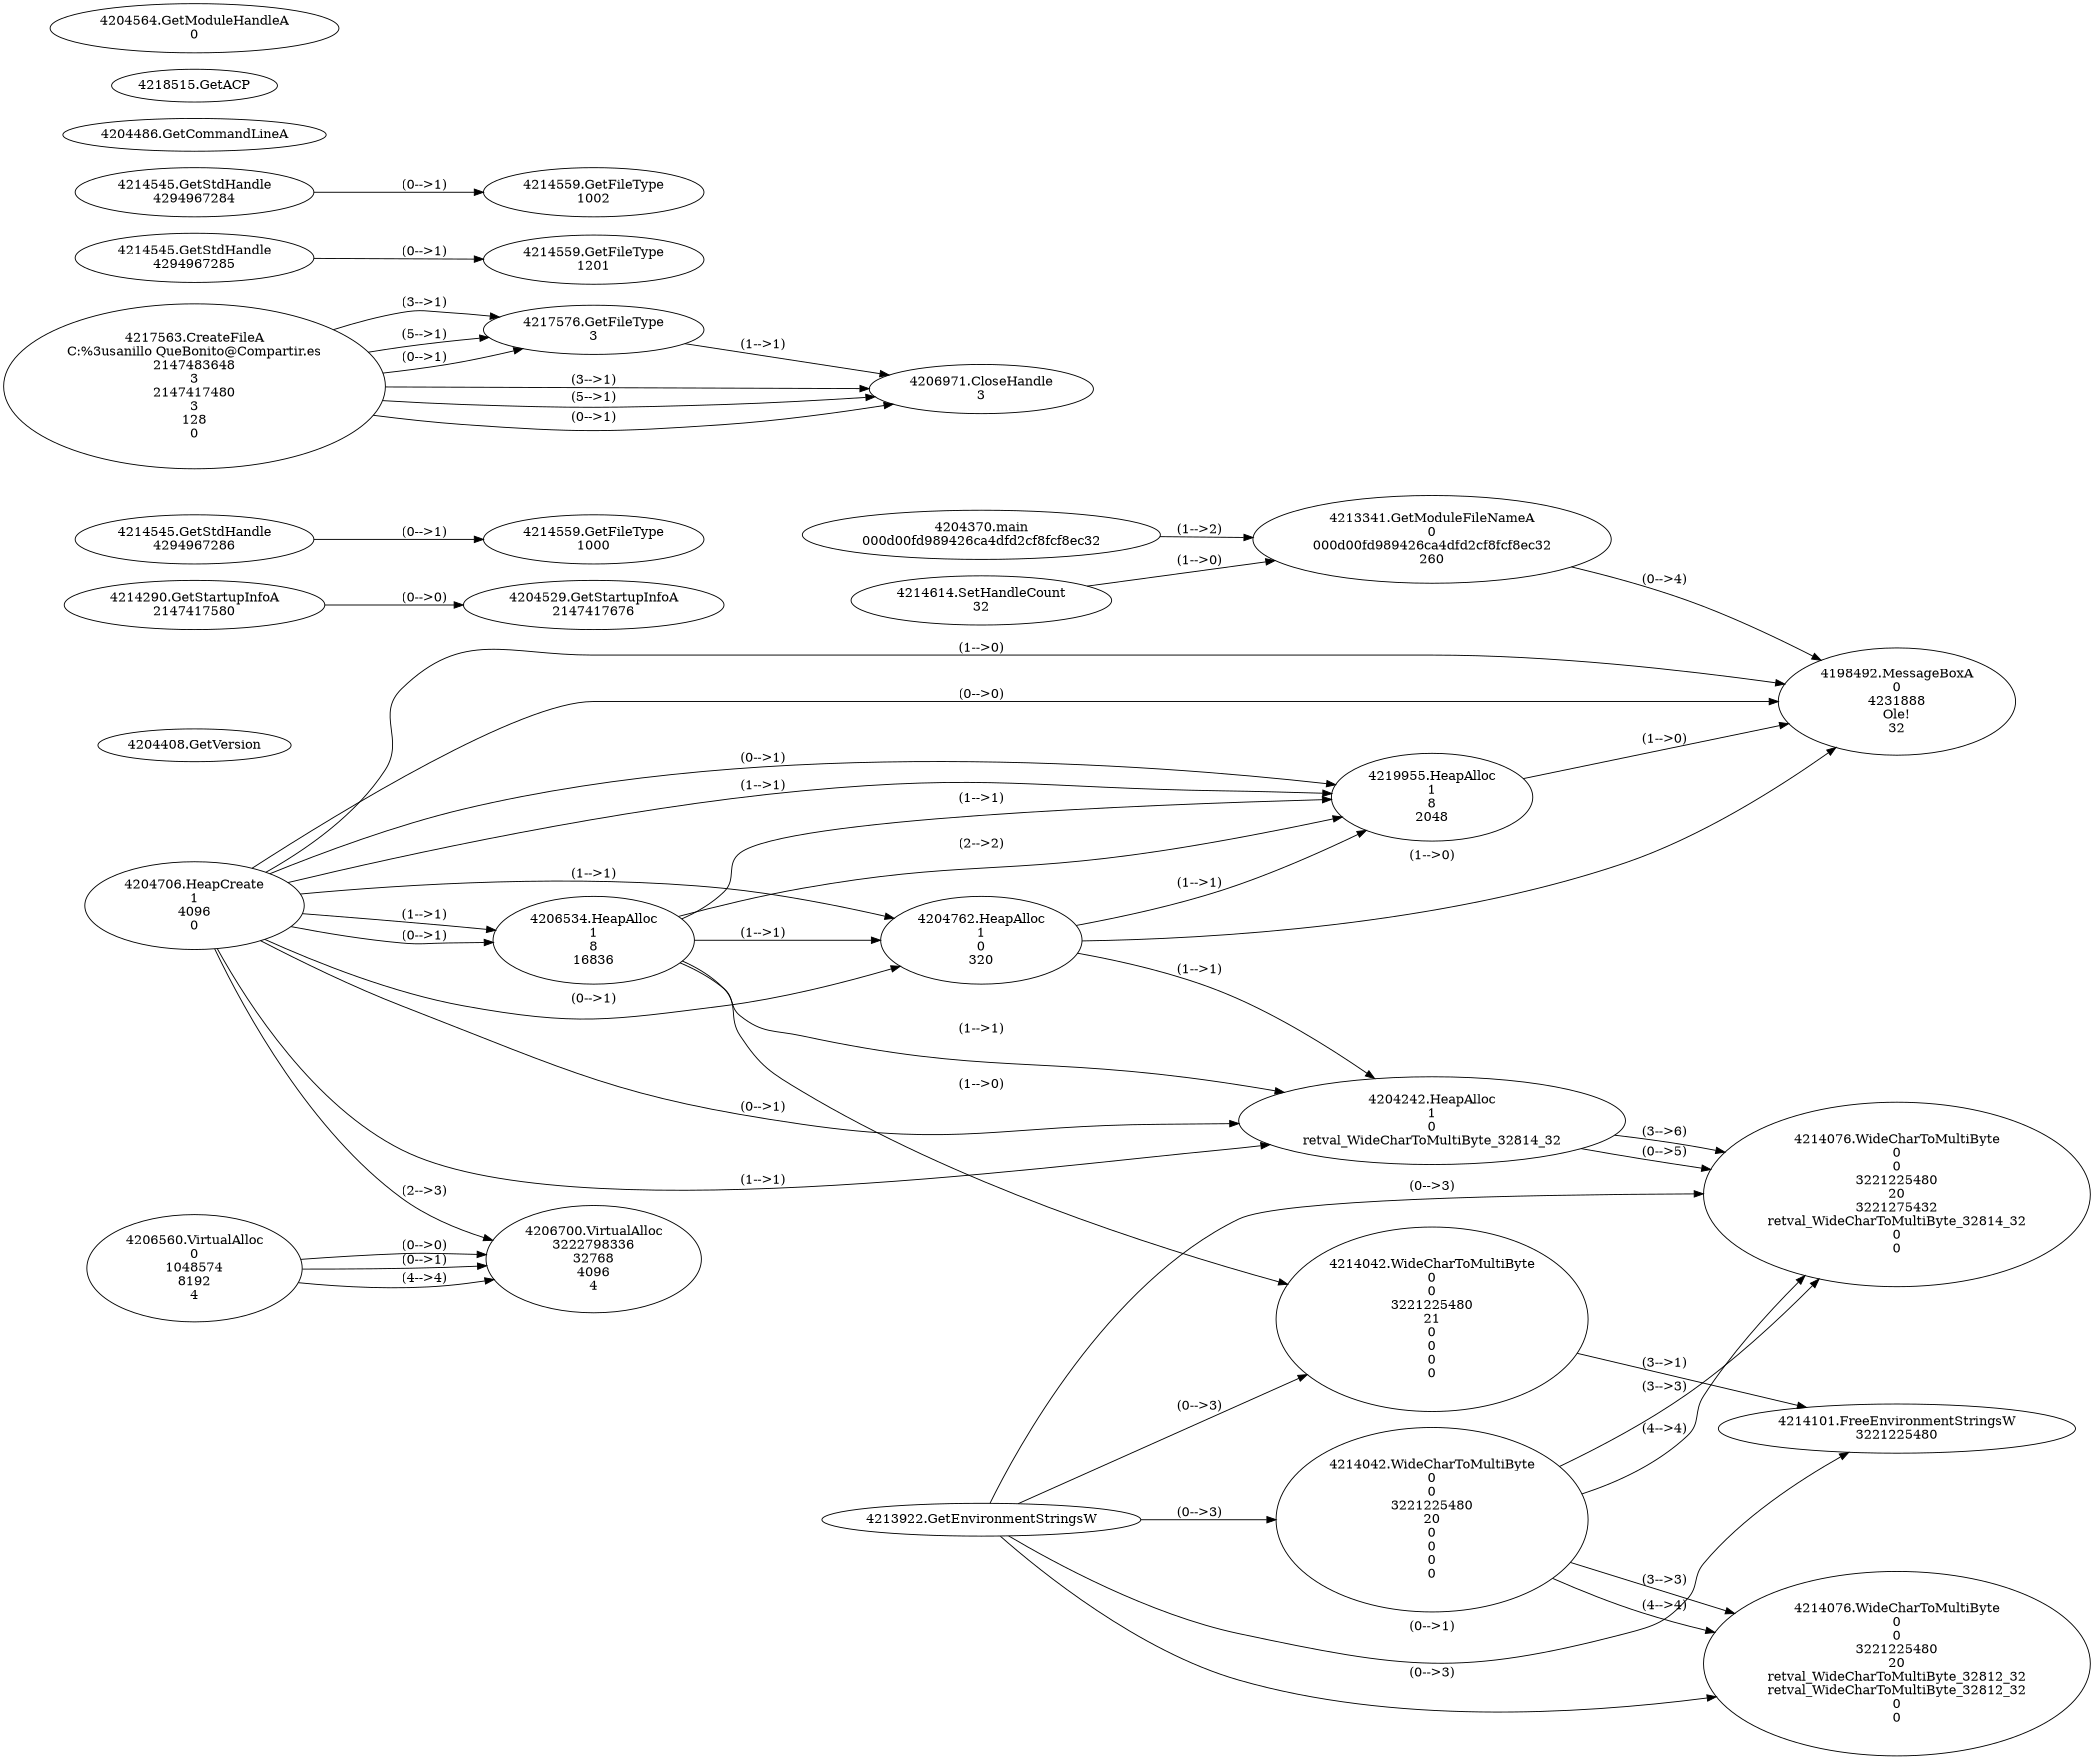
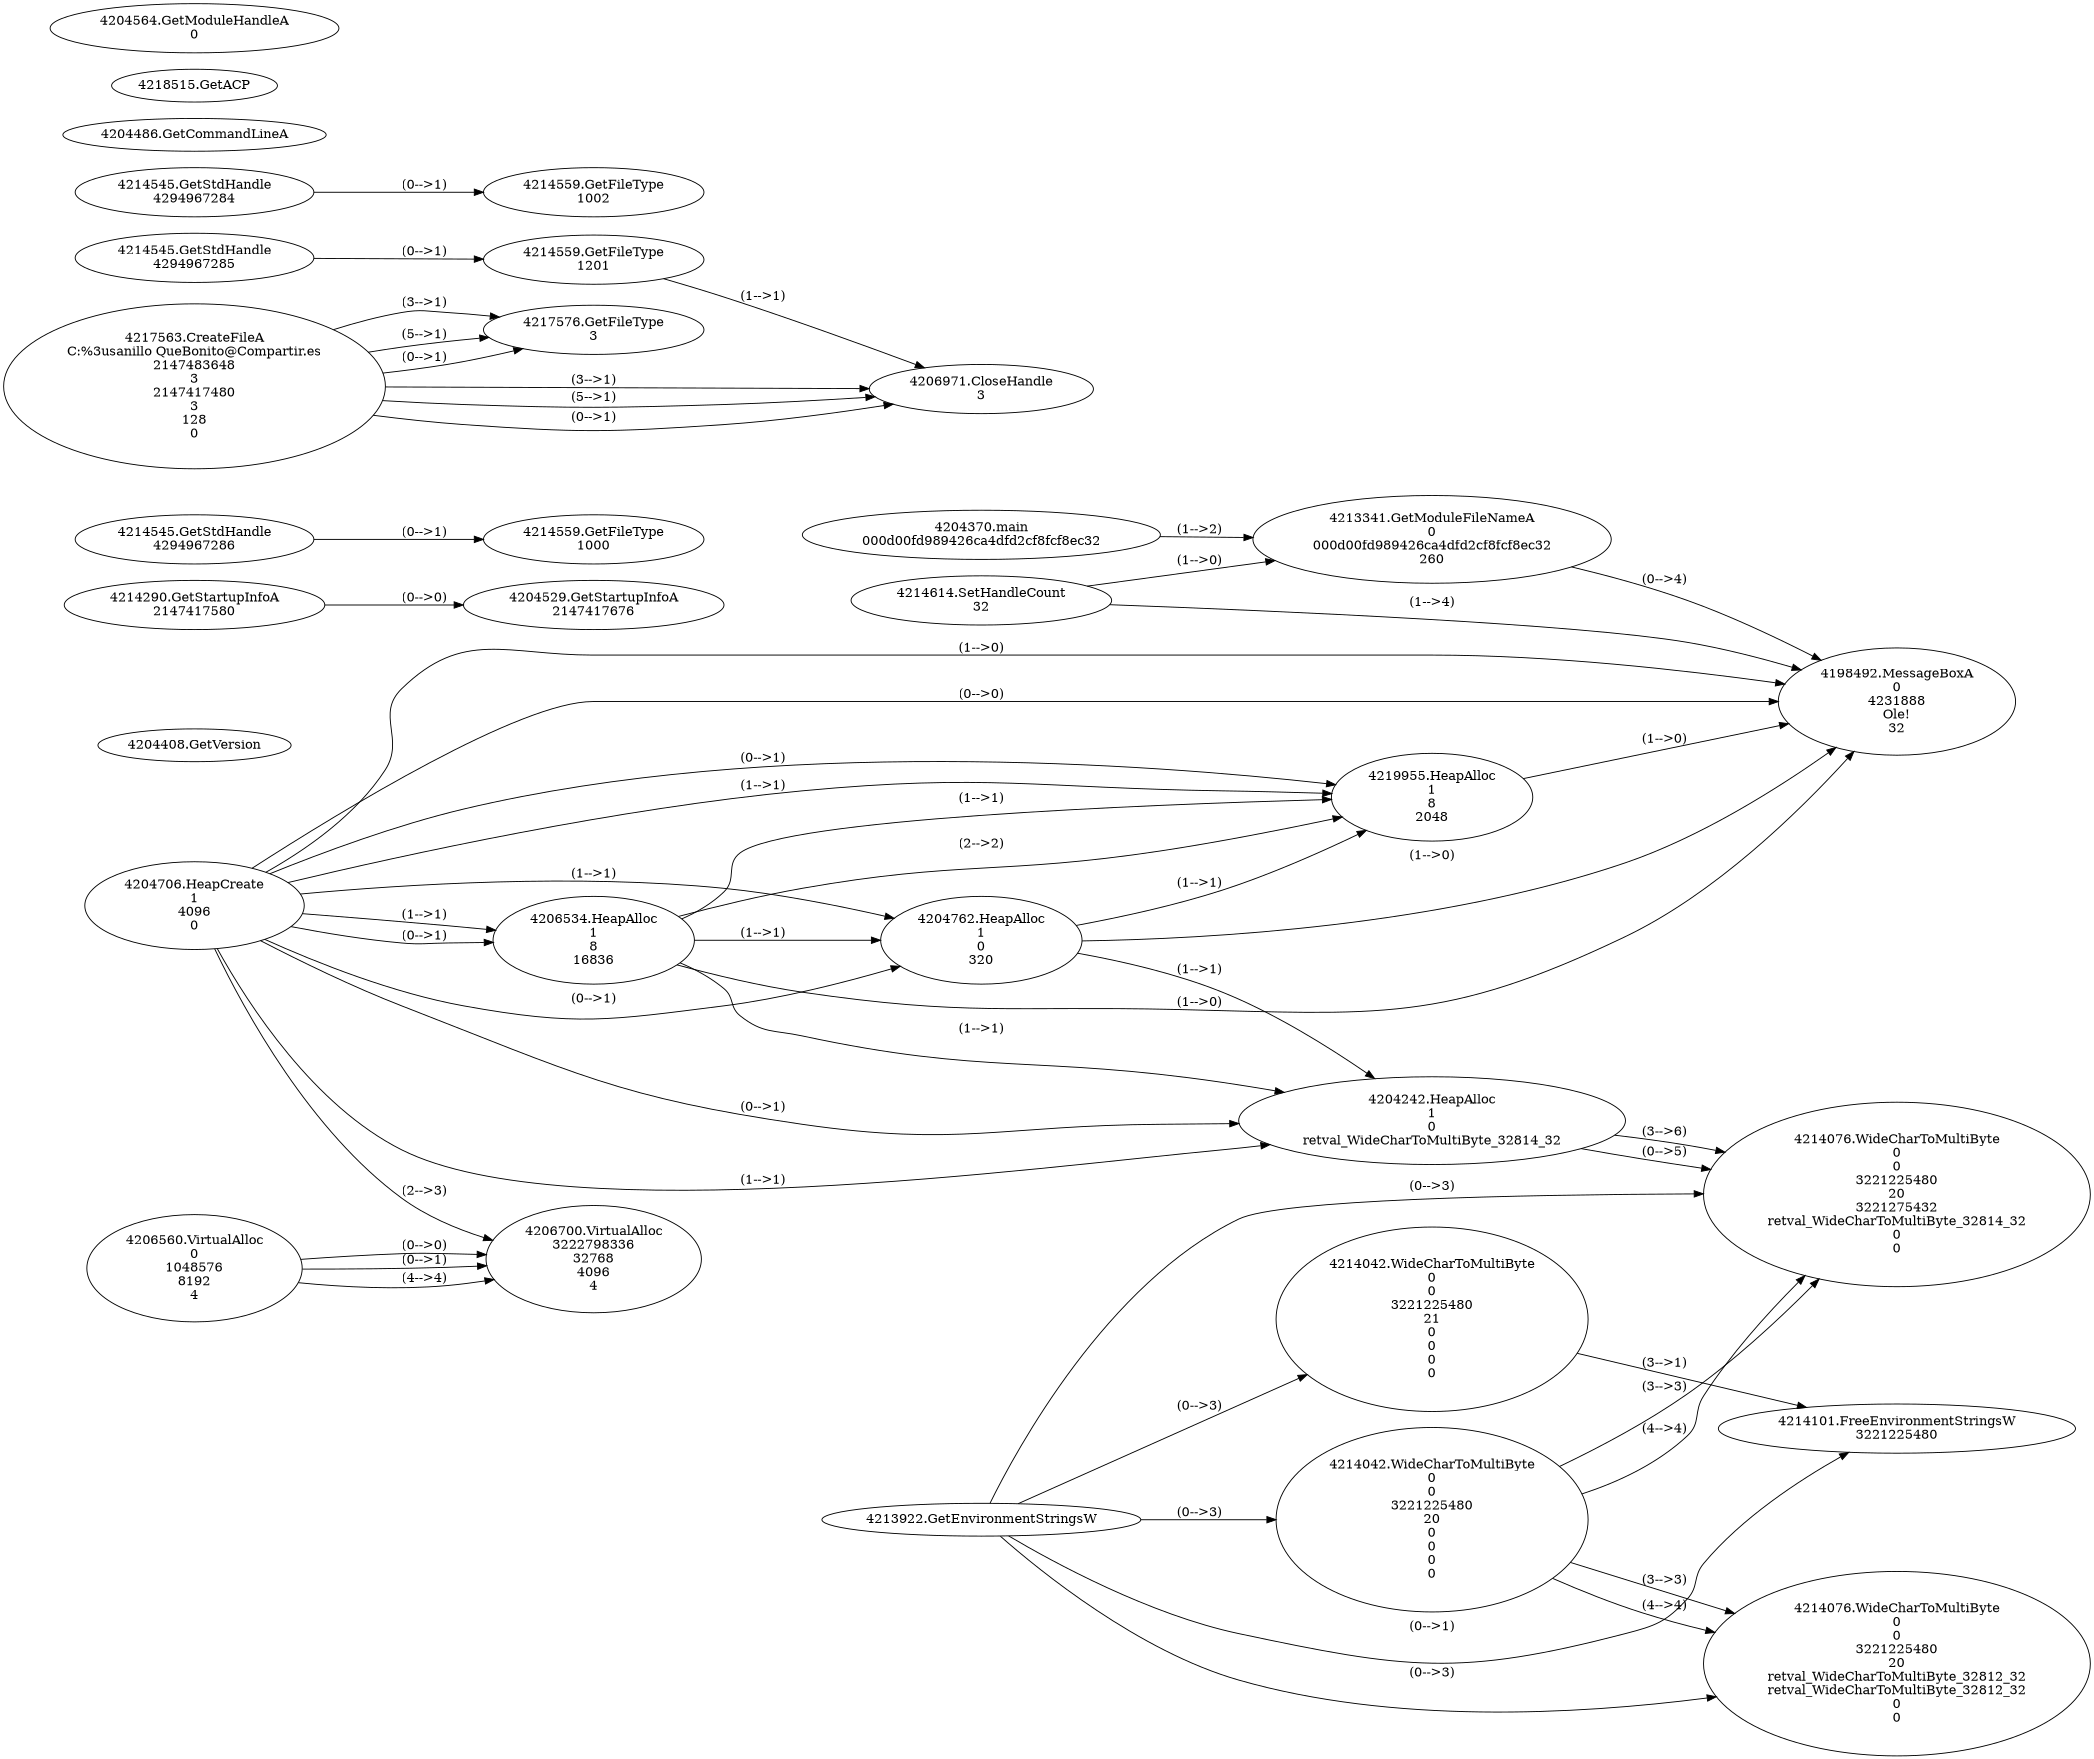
(782, 359) -> (790, 319)
none -> (1453, 621)
(949, 1166) -> (1299, 1012)
(195, 1268) -> (195, 1268)
